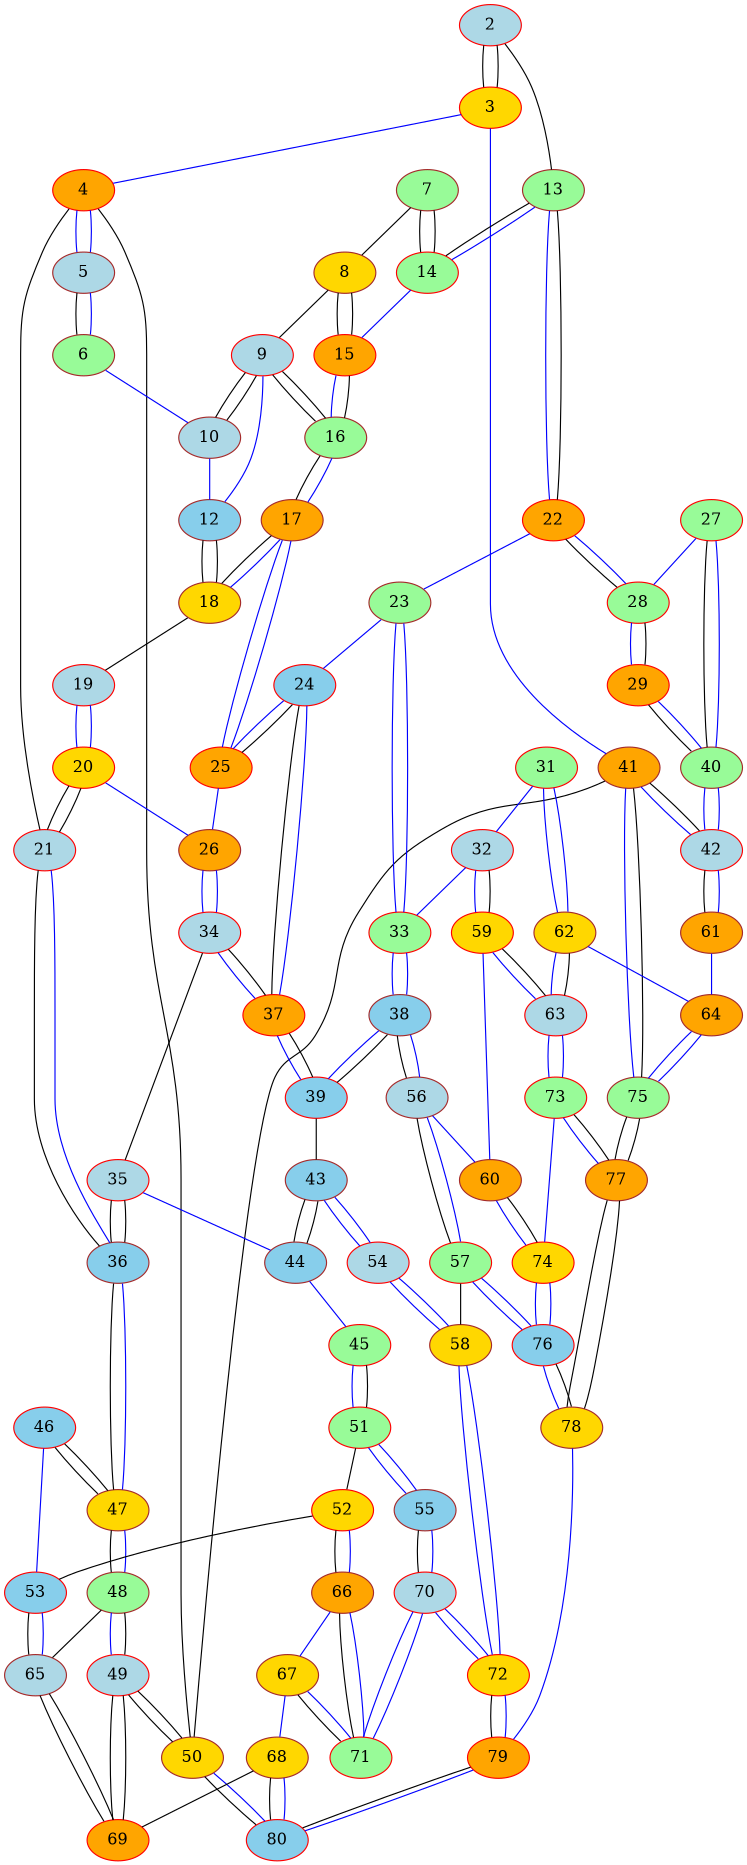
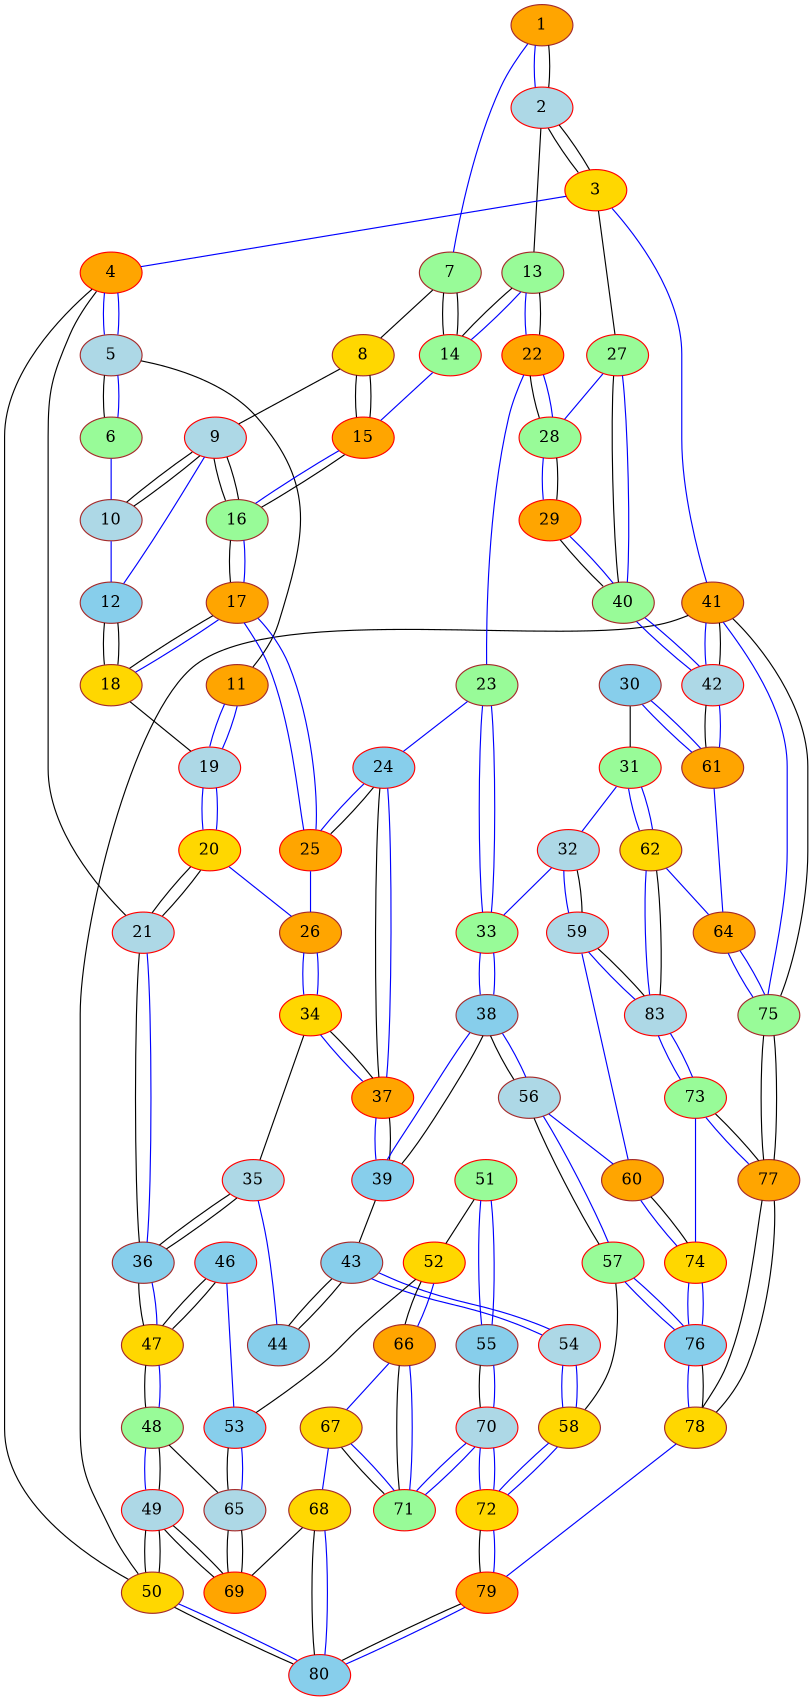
none -> (542, 25)
none -> (607, 273)
none -> (237, 685)
none -> (630, 685)
(210, 933) -> (311, 1015)
(482, 933) -> (578, 933)
(556, 1015) -> (655, 1015)
(360, 1345) -> none
